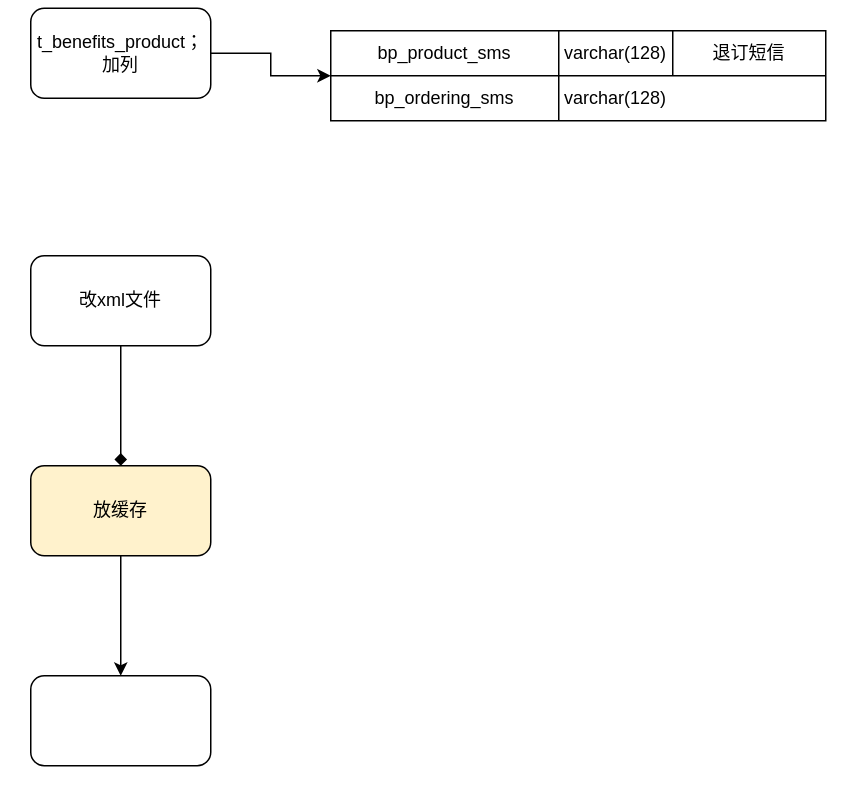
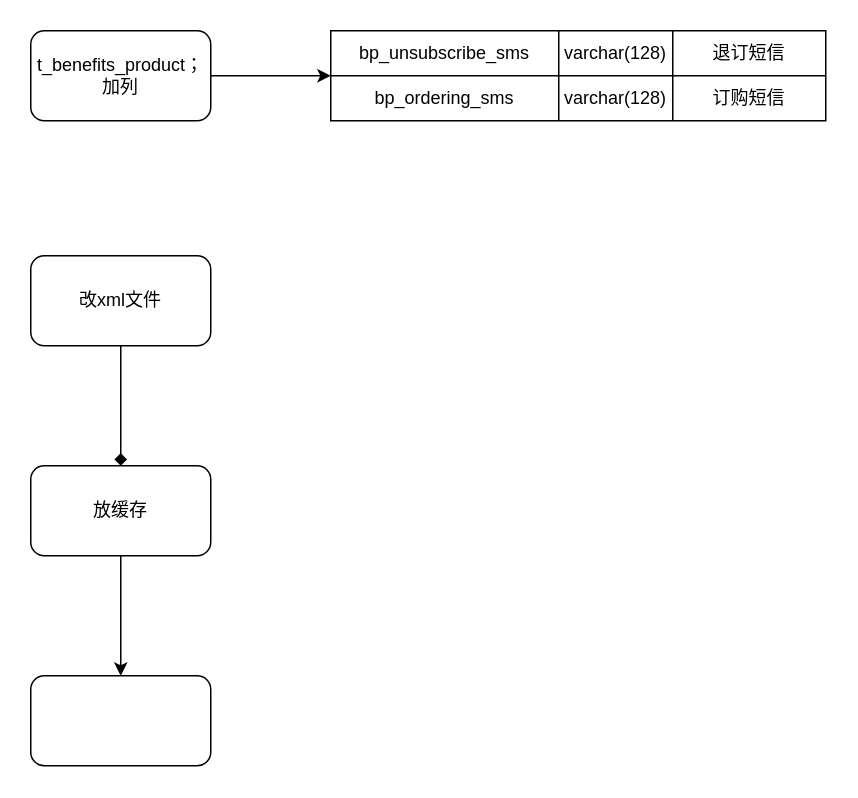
(121, 53) -> (121, 76)
(445, 53) -> (445, 53)
none -> (749, 98)
(121, 511) -> (121, 511)
